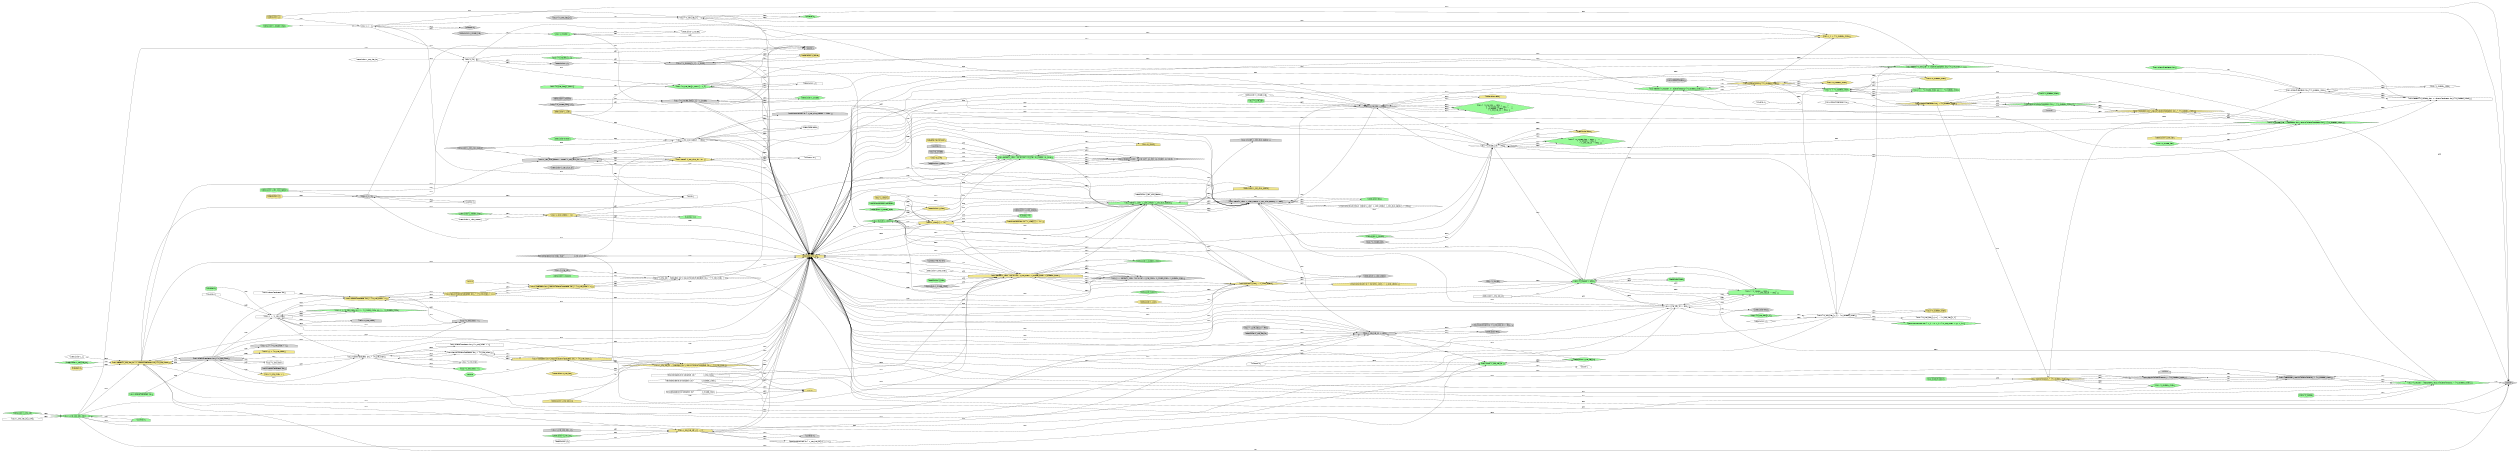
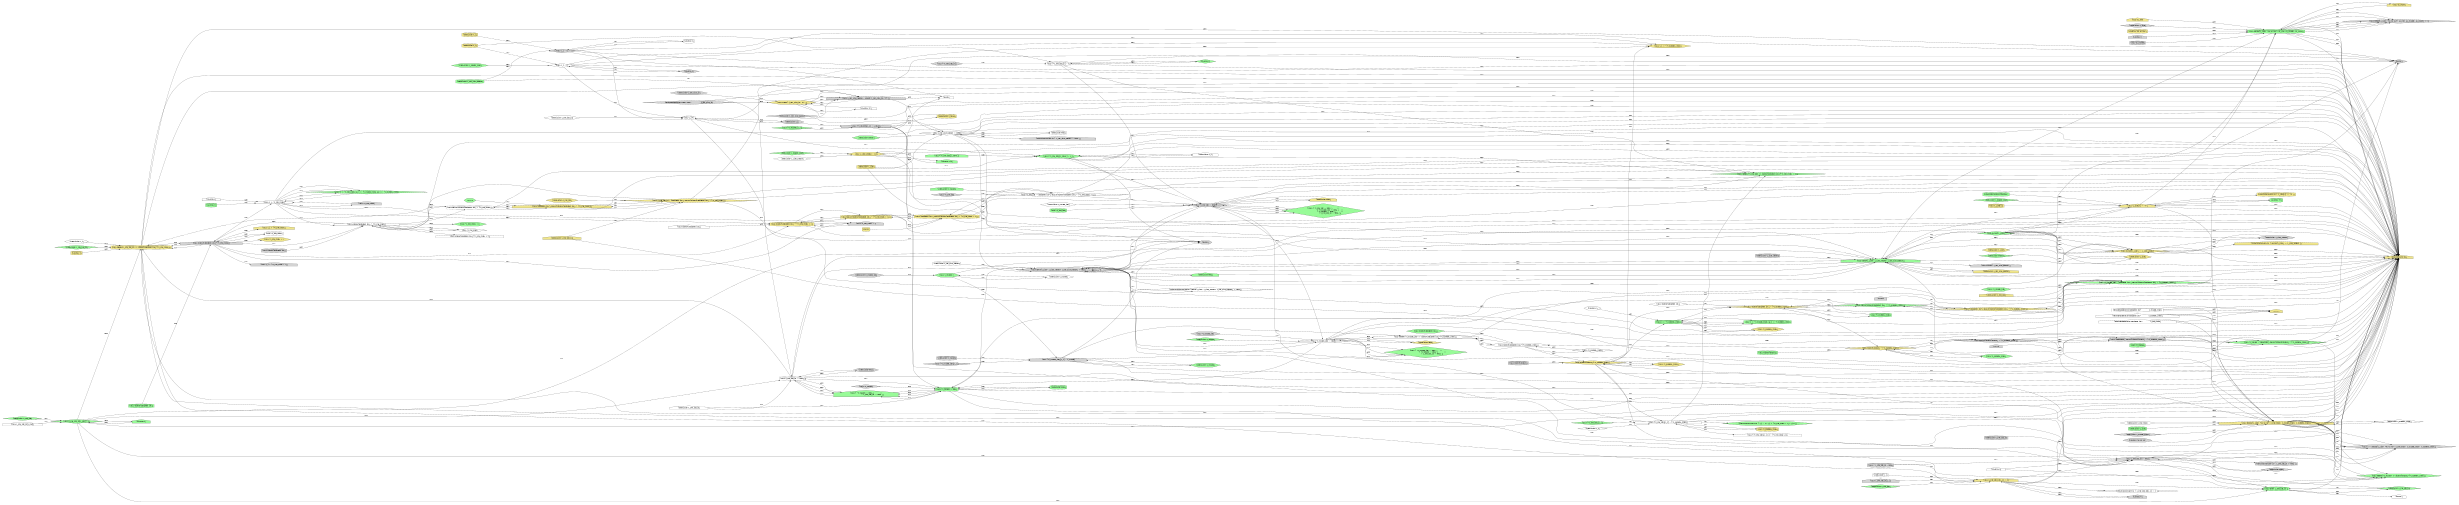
(841, 235) -> (2205, 232)
(1148, 261) -> (2399, 422)
none -> (1941, 479)
